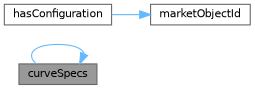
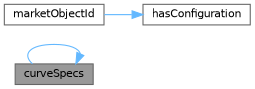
(126, 15) -> (118, 15)
